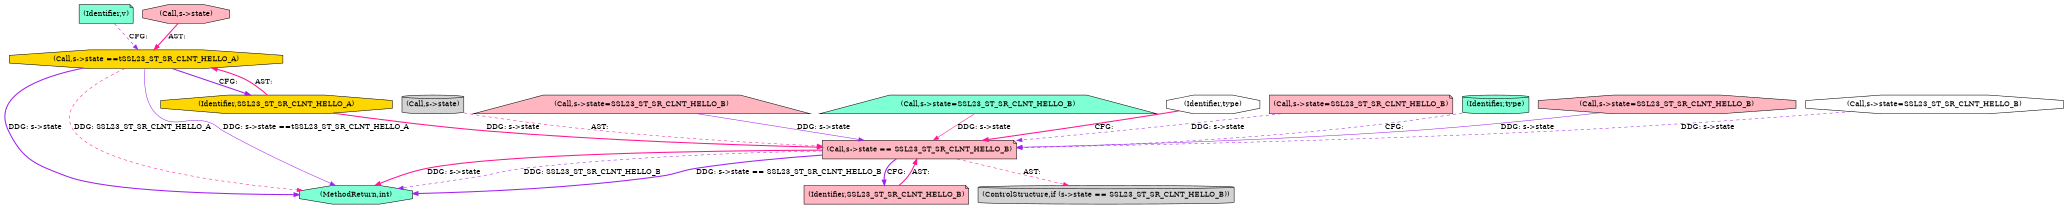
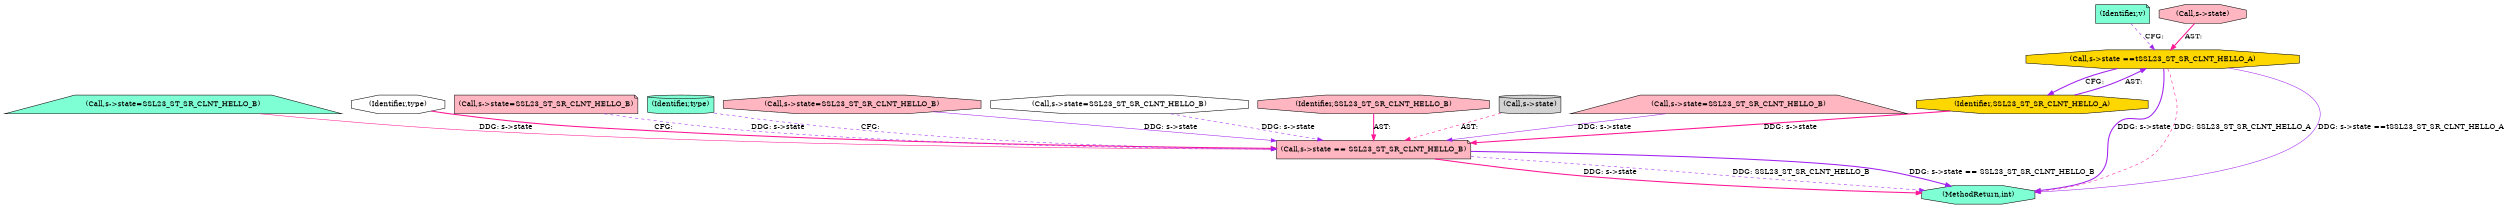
(244, 79) -> (2109, 85)
(887, 168) -> none
(886, 195) -> (1374, 104)
(1106, 195) -> none
